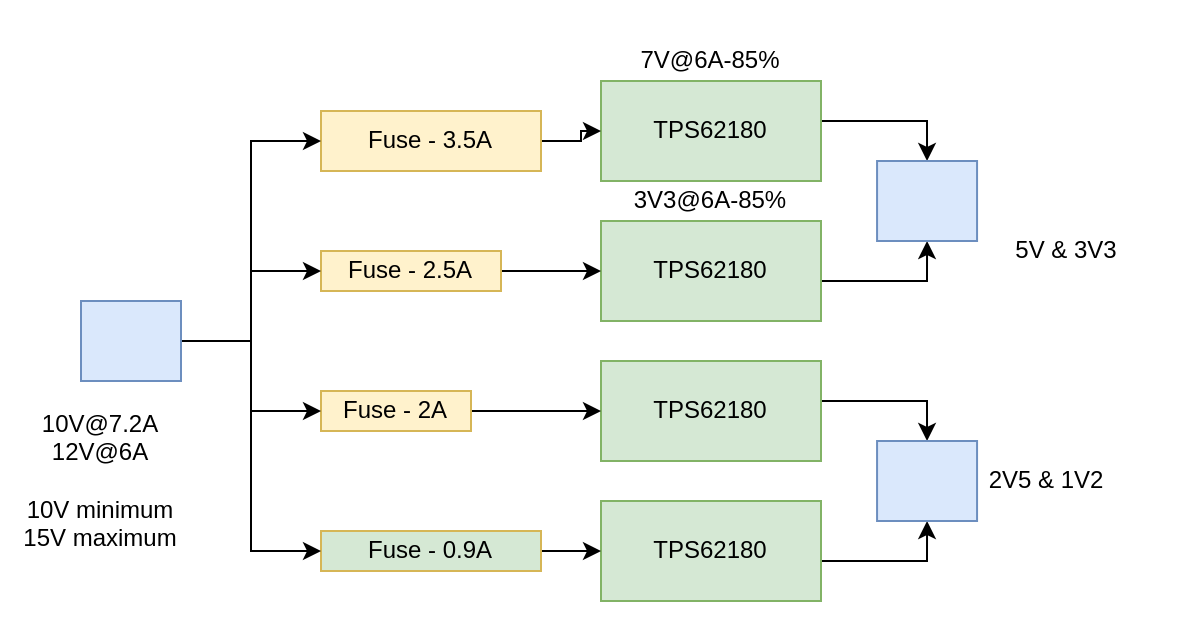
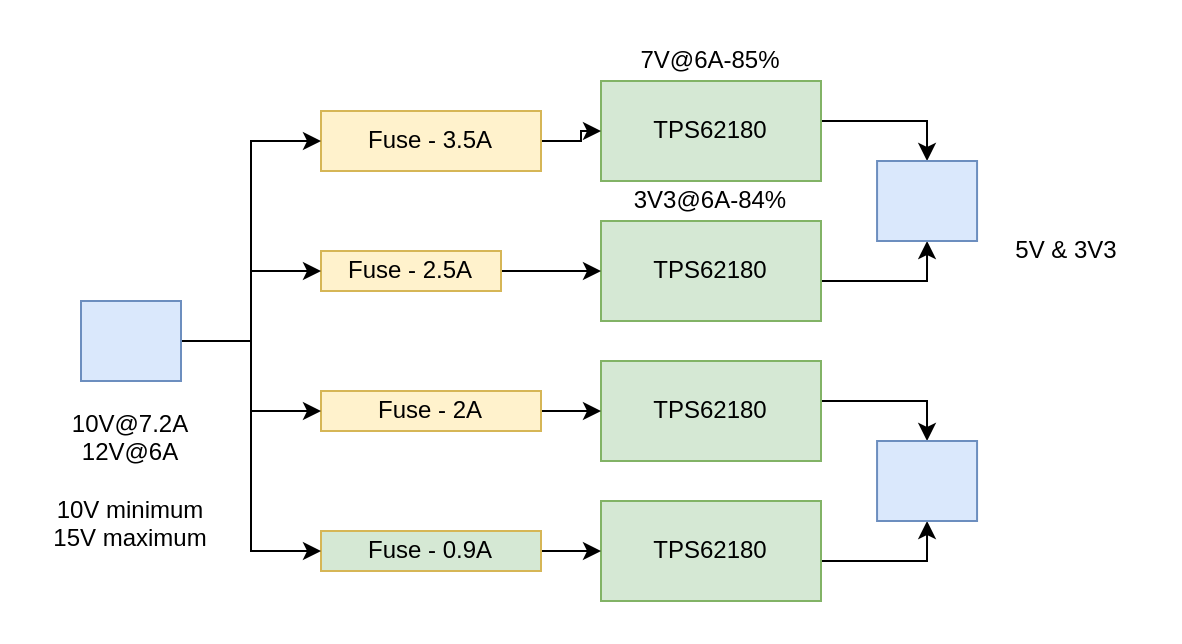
(711, 201) -> (711, 201)
(396, 411) -> (431, 411)
(101, 481) -> (131, 481)
(1047, 481) -> none
